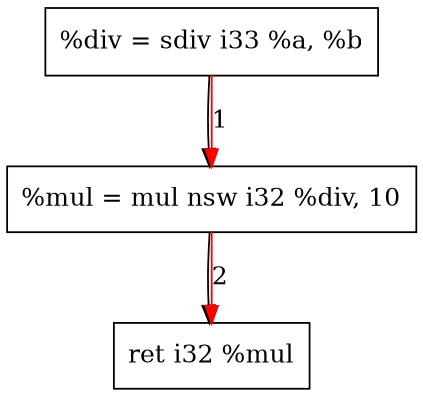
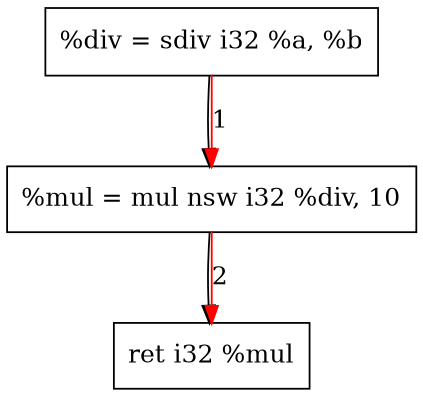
(212, 42) -> (212, 42)
